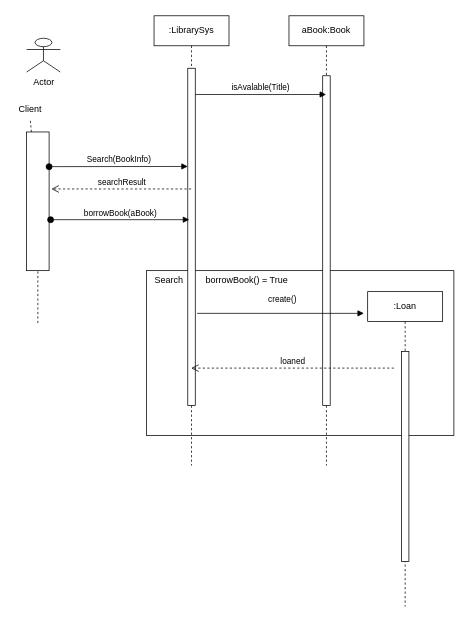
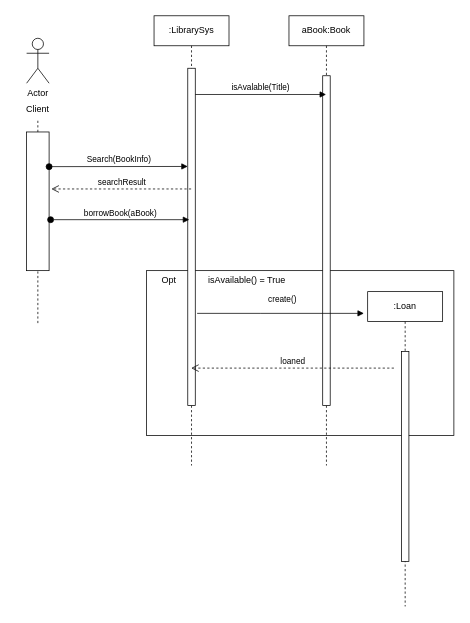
(44, 55) -> (38, 60)
(30, 109) -> (38, 109)
(169, 280) -> (169, 280)
(247, 280) -> (247, 280)
